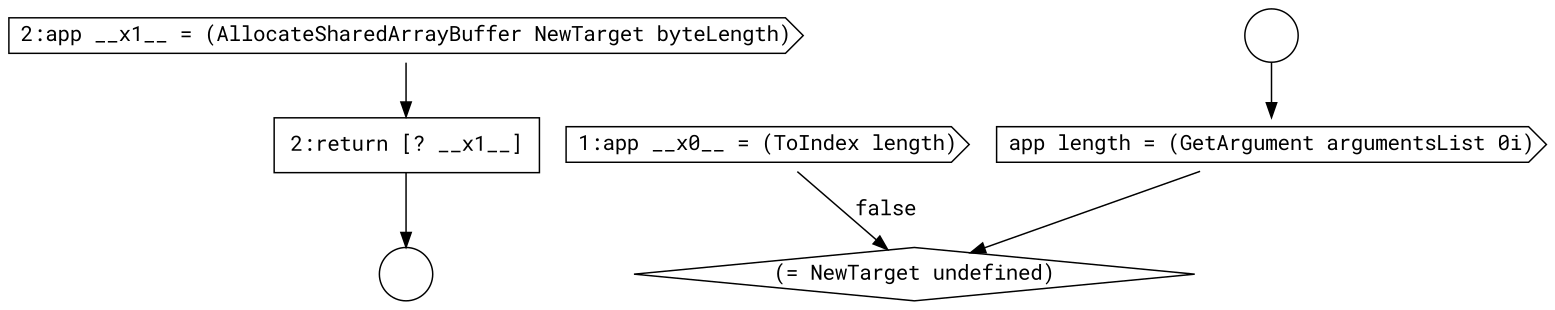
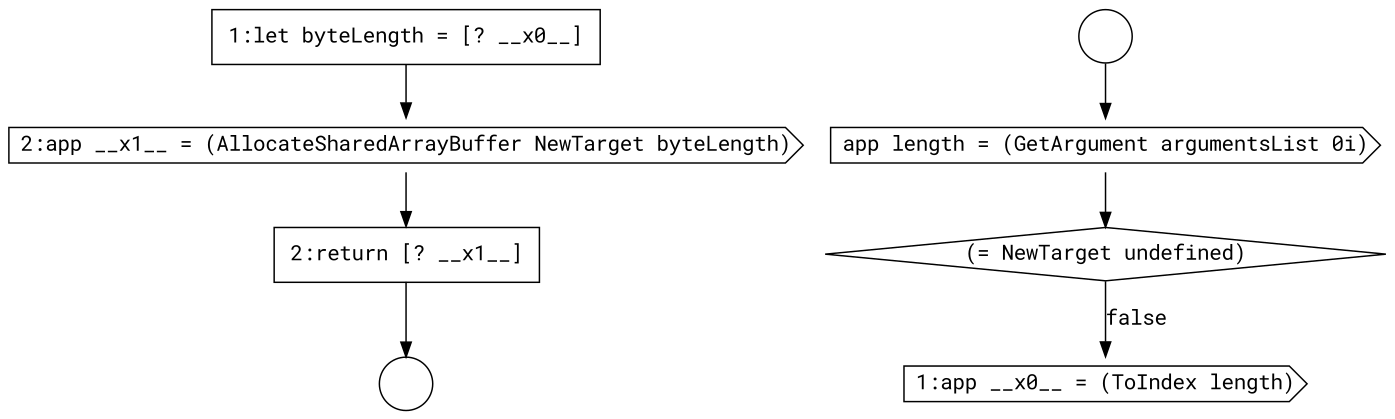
none -> (406, 36)
(837, 206) -> (1106, 312)
